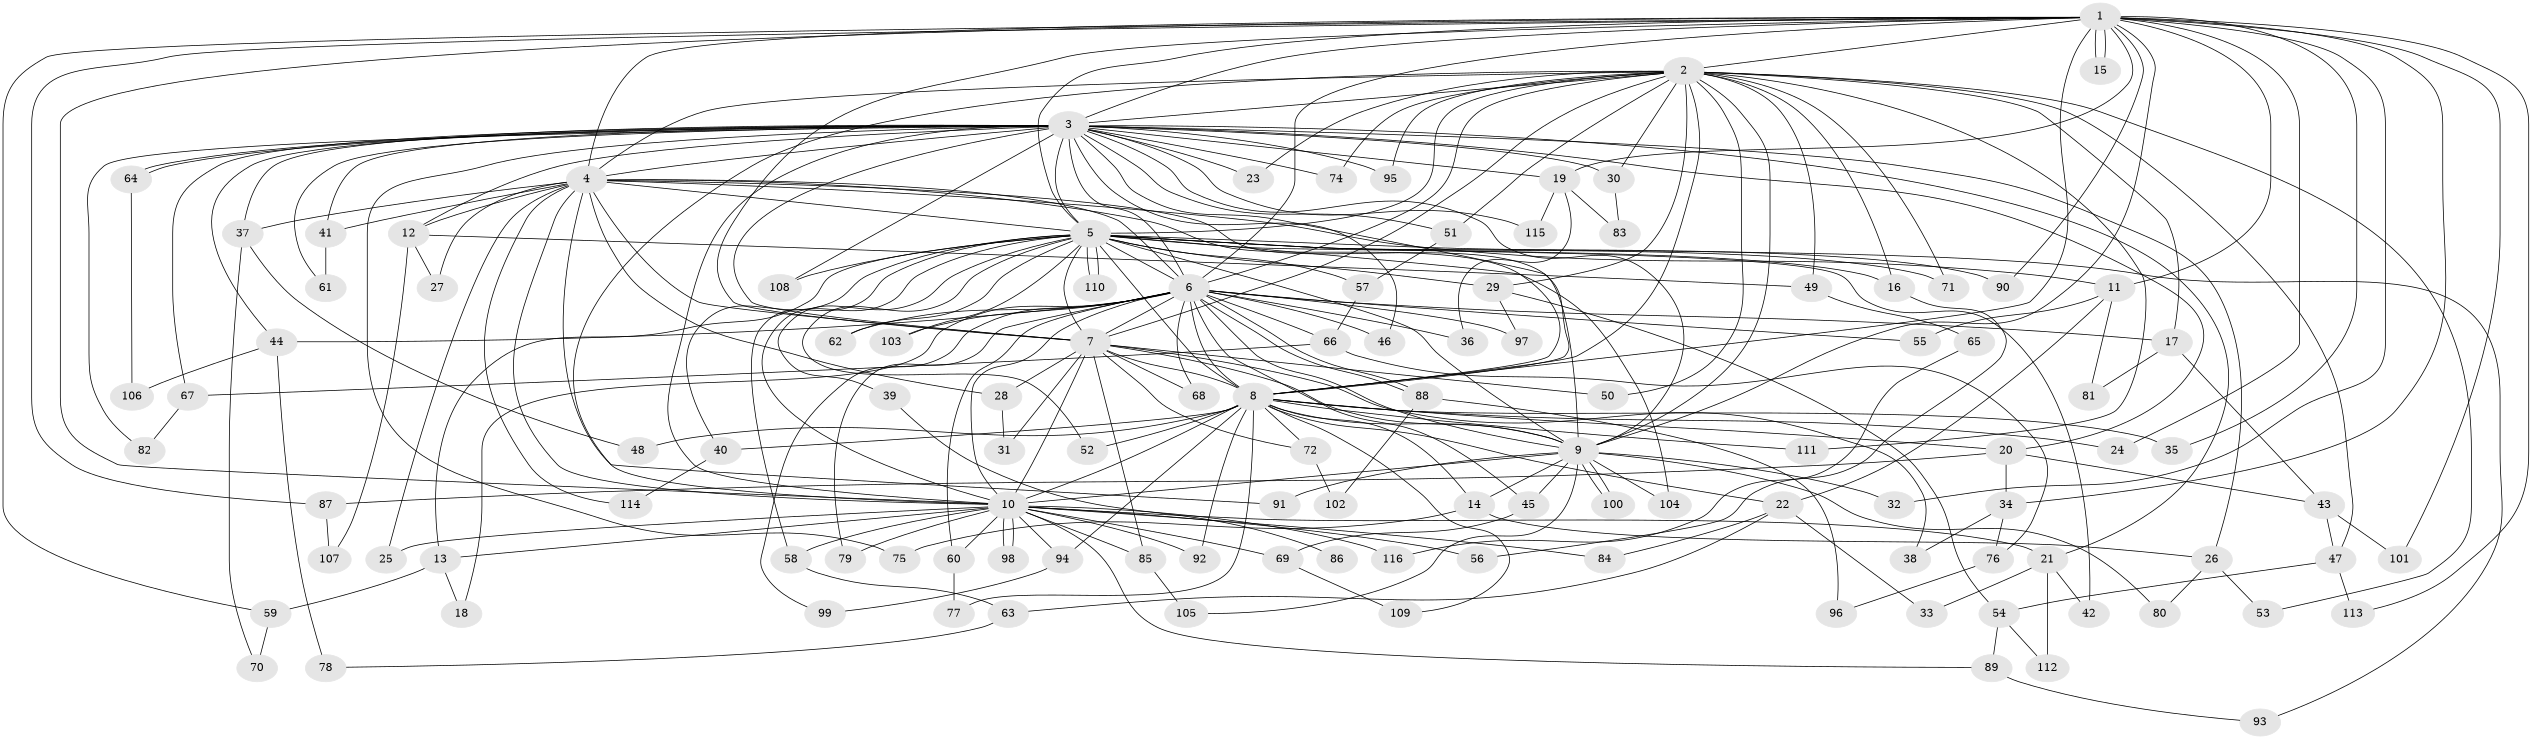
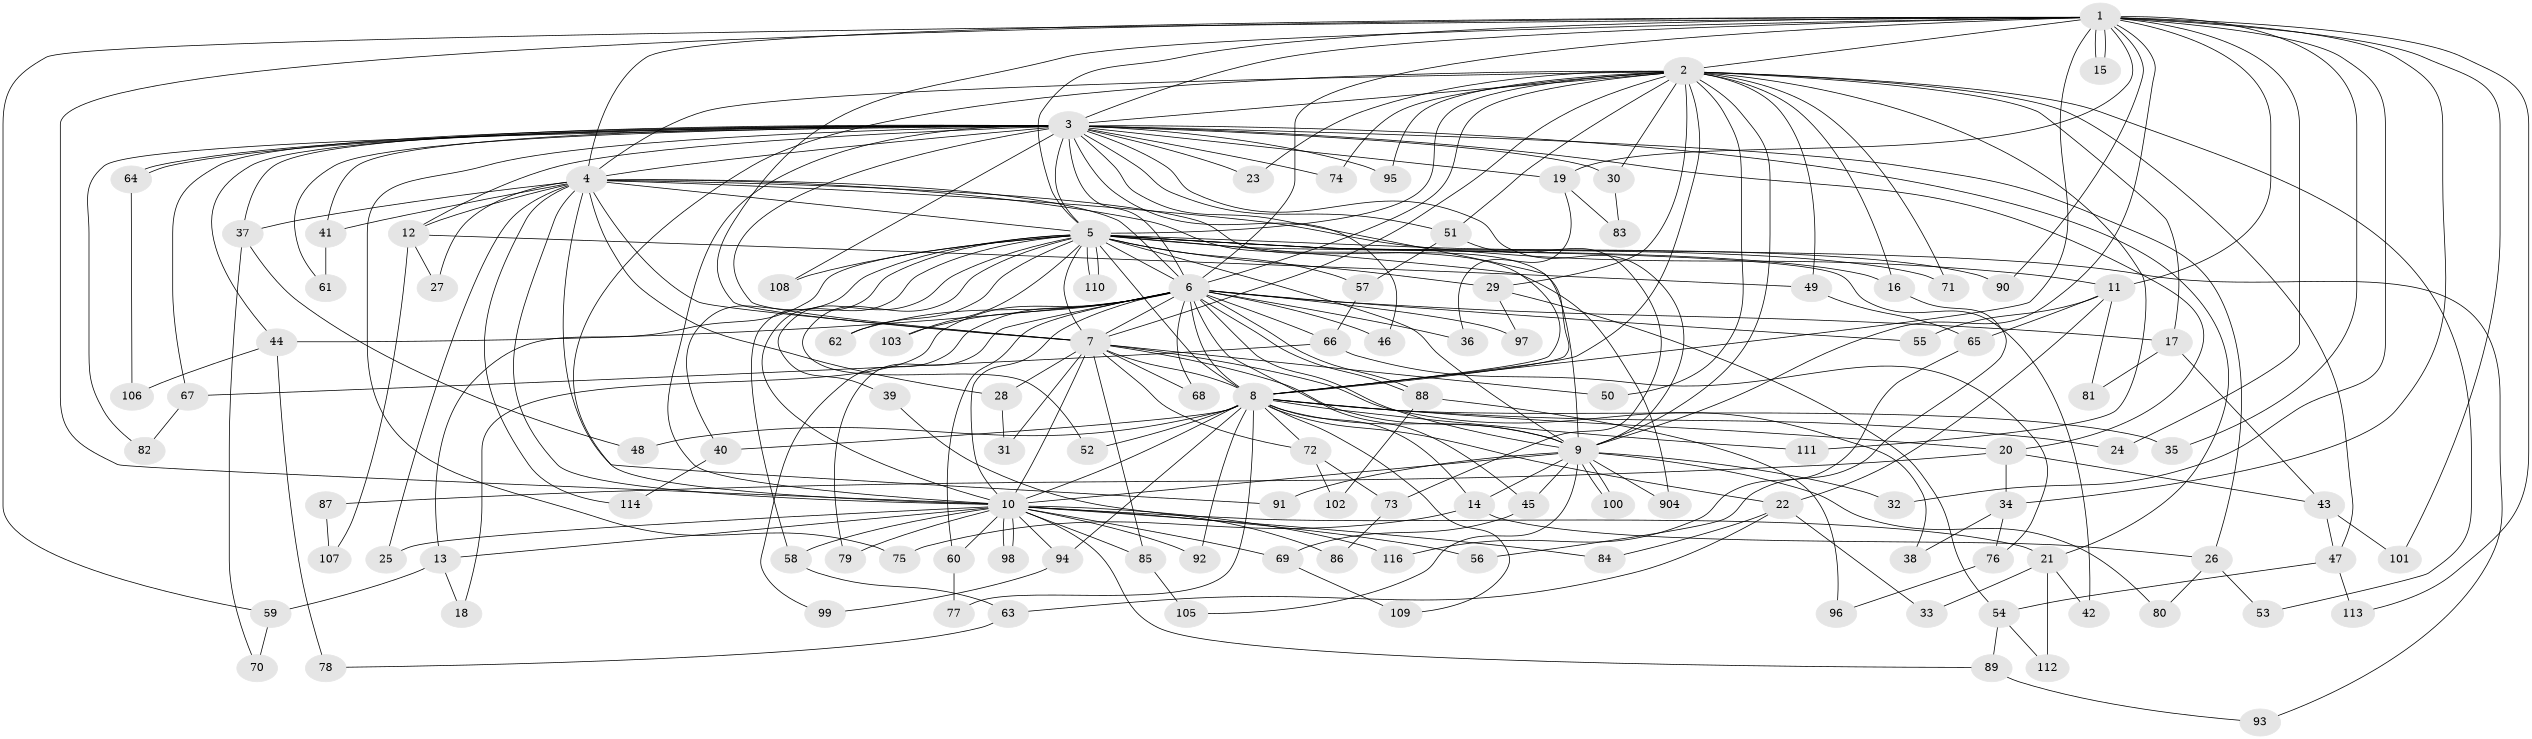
(408, 44) -> none
(1535, 234) -> none
none -> (2045, 316)
none -> (1391, 505)
(1670, 505) -> (1670, 505)
